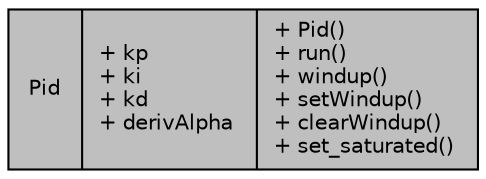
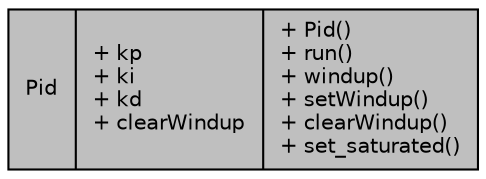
(166, 123) -> (169, 123)
